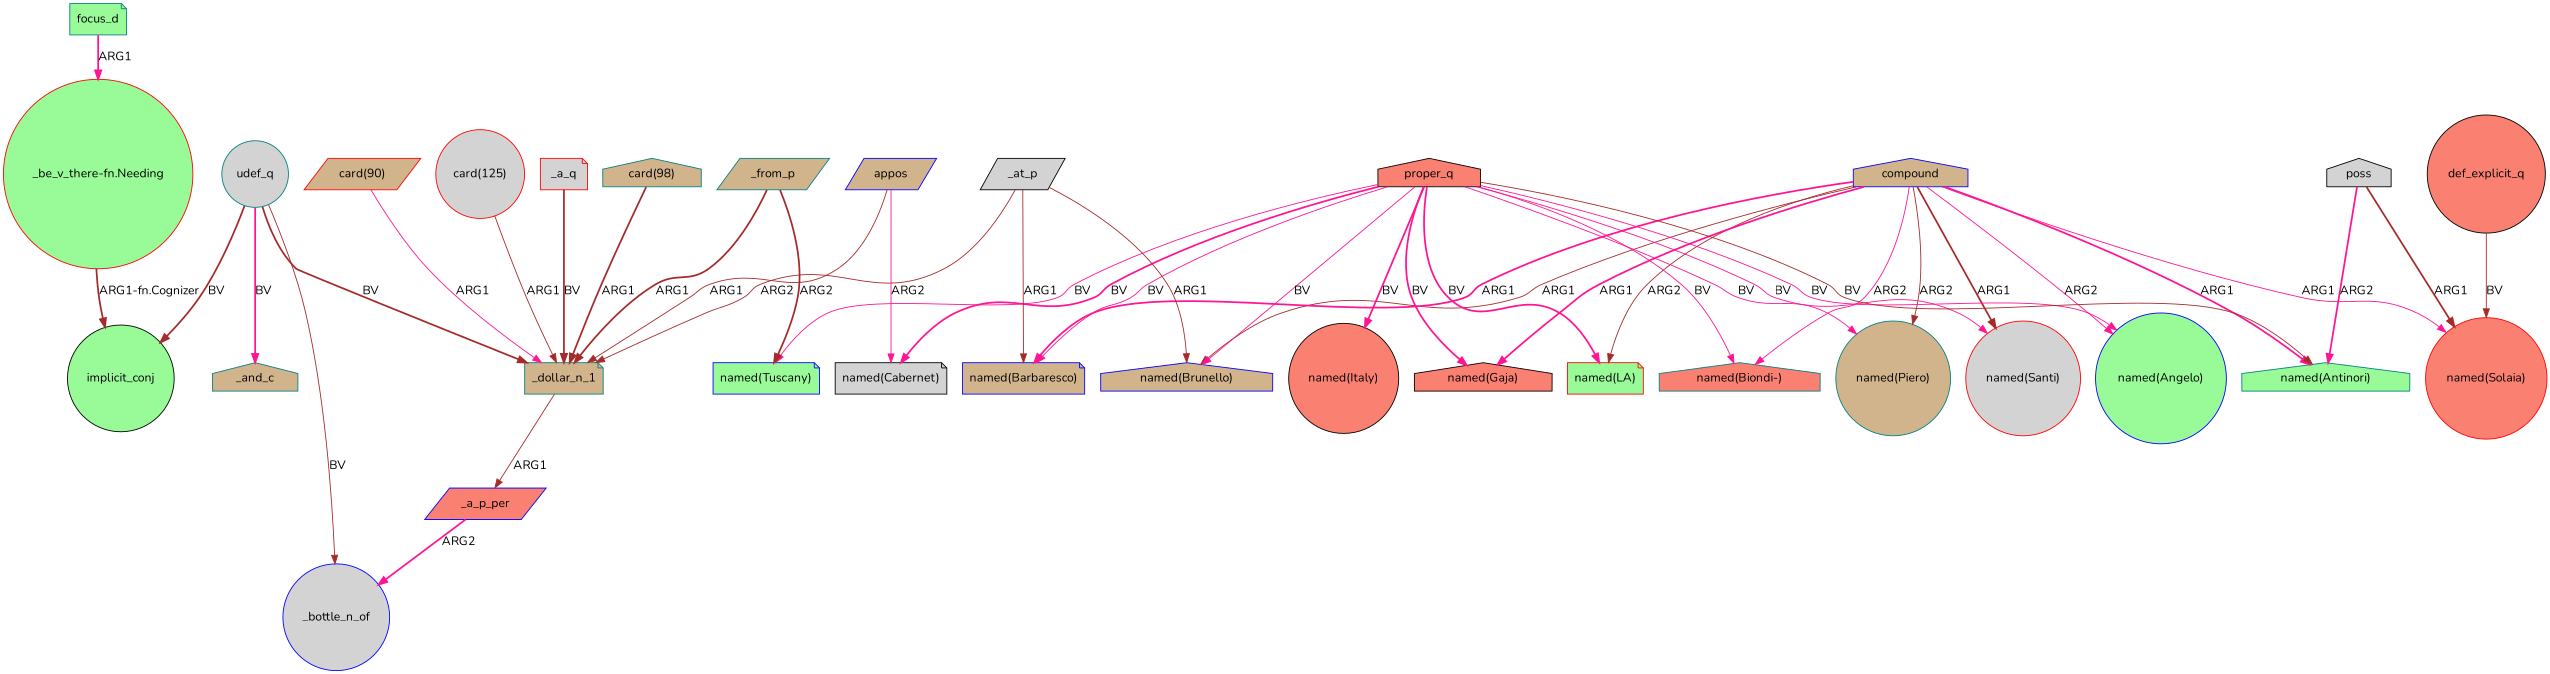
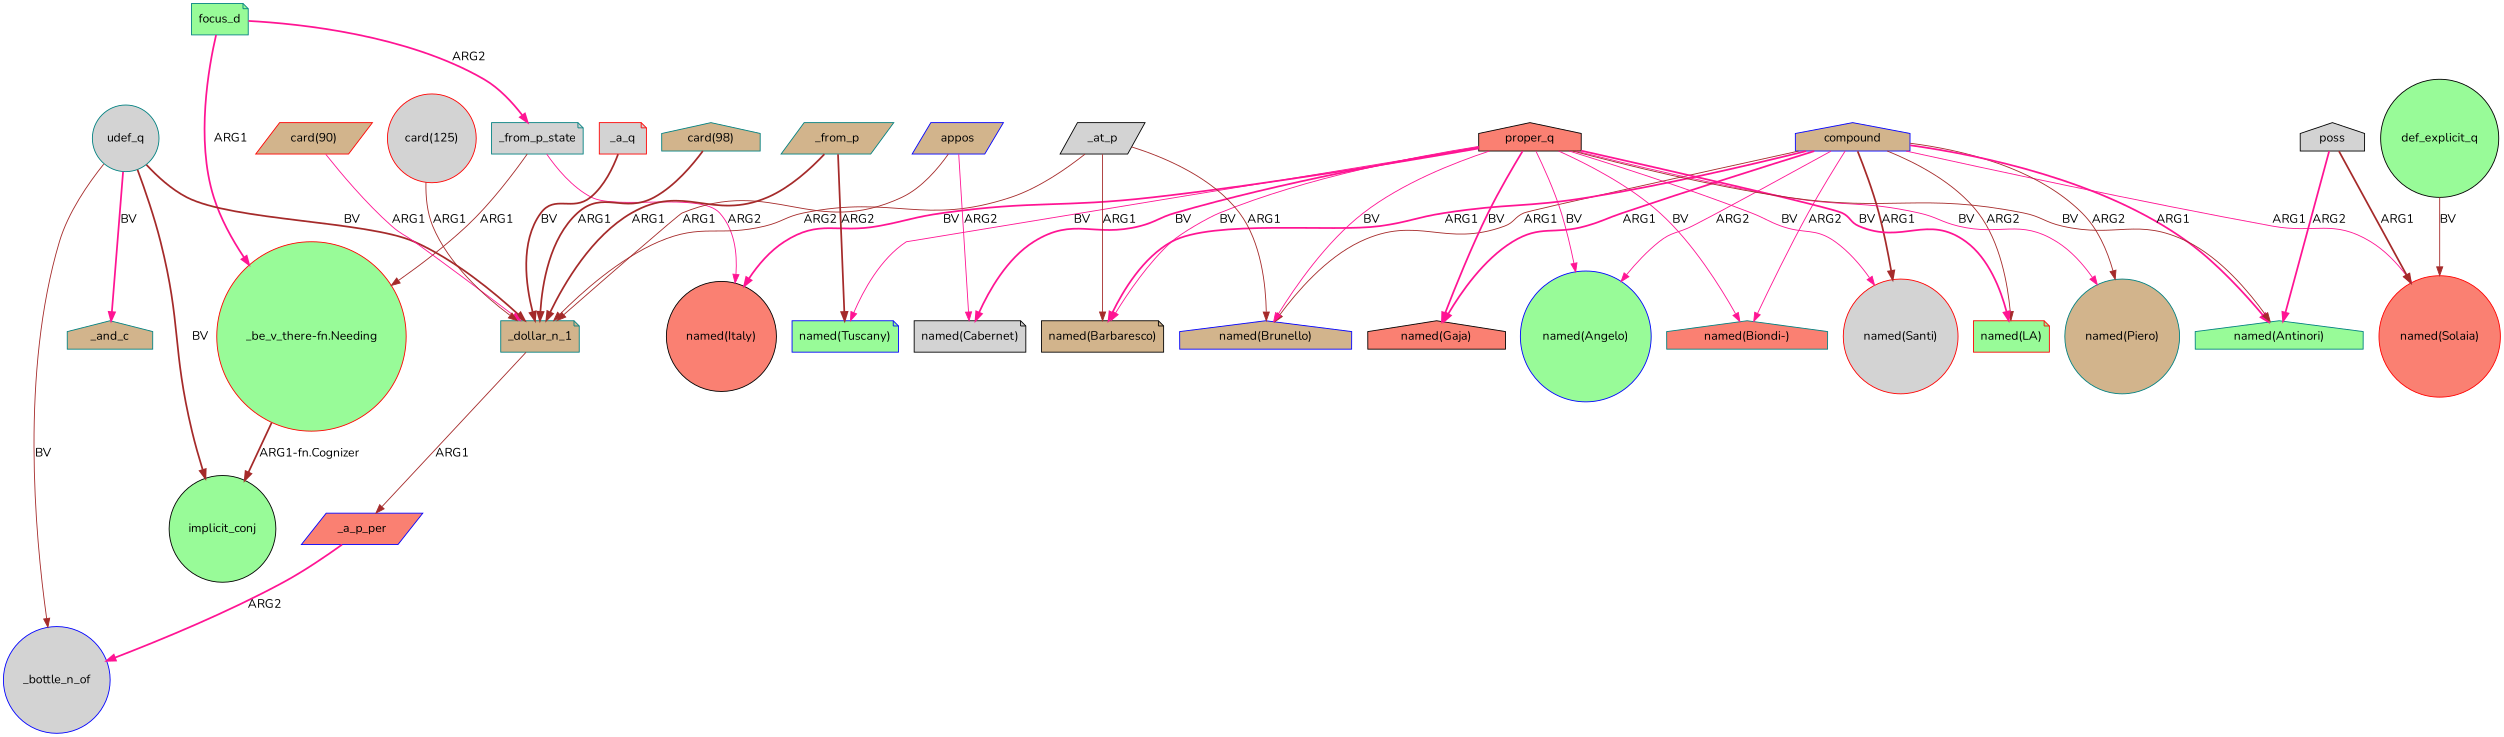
none -> (537, 138)
(2486, 174) -> (2440, 138)
(1024, 378) -> (1103, 336)
